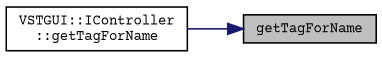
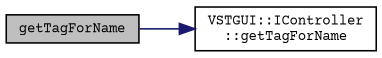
(208, 29) -> (159, 29)
